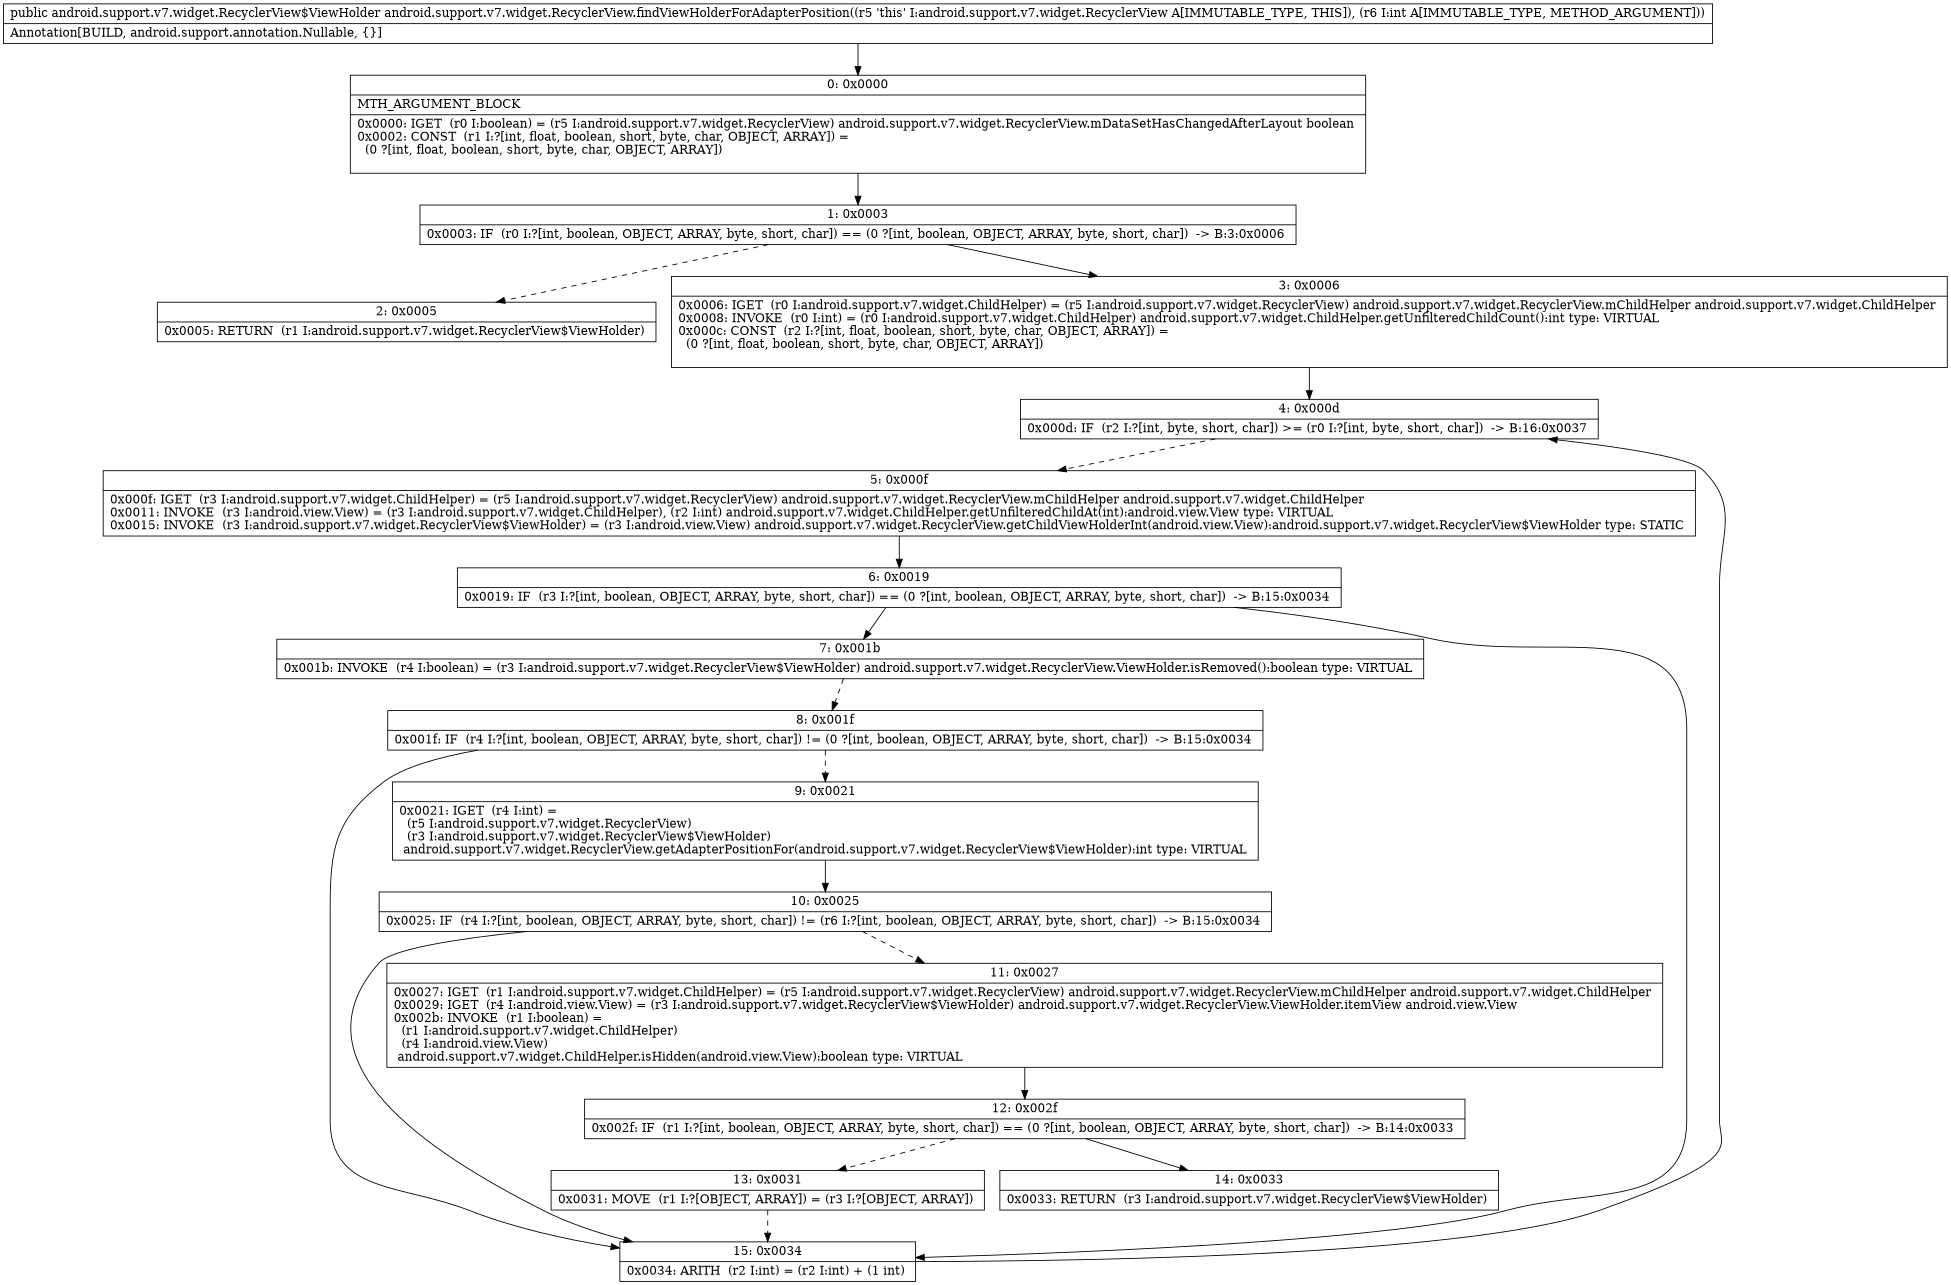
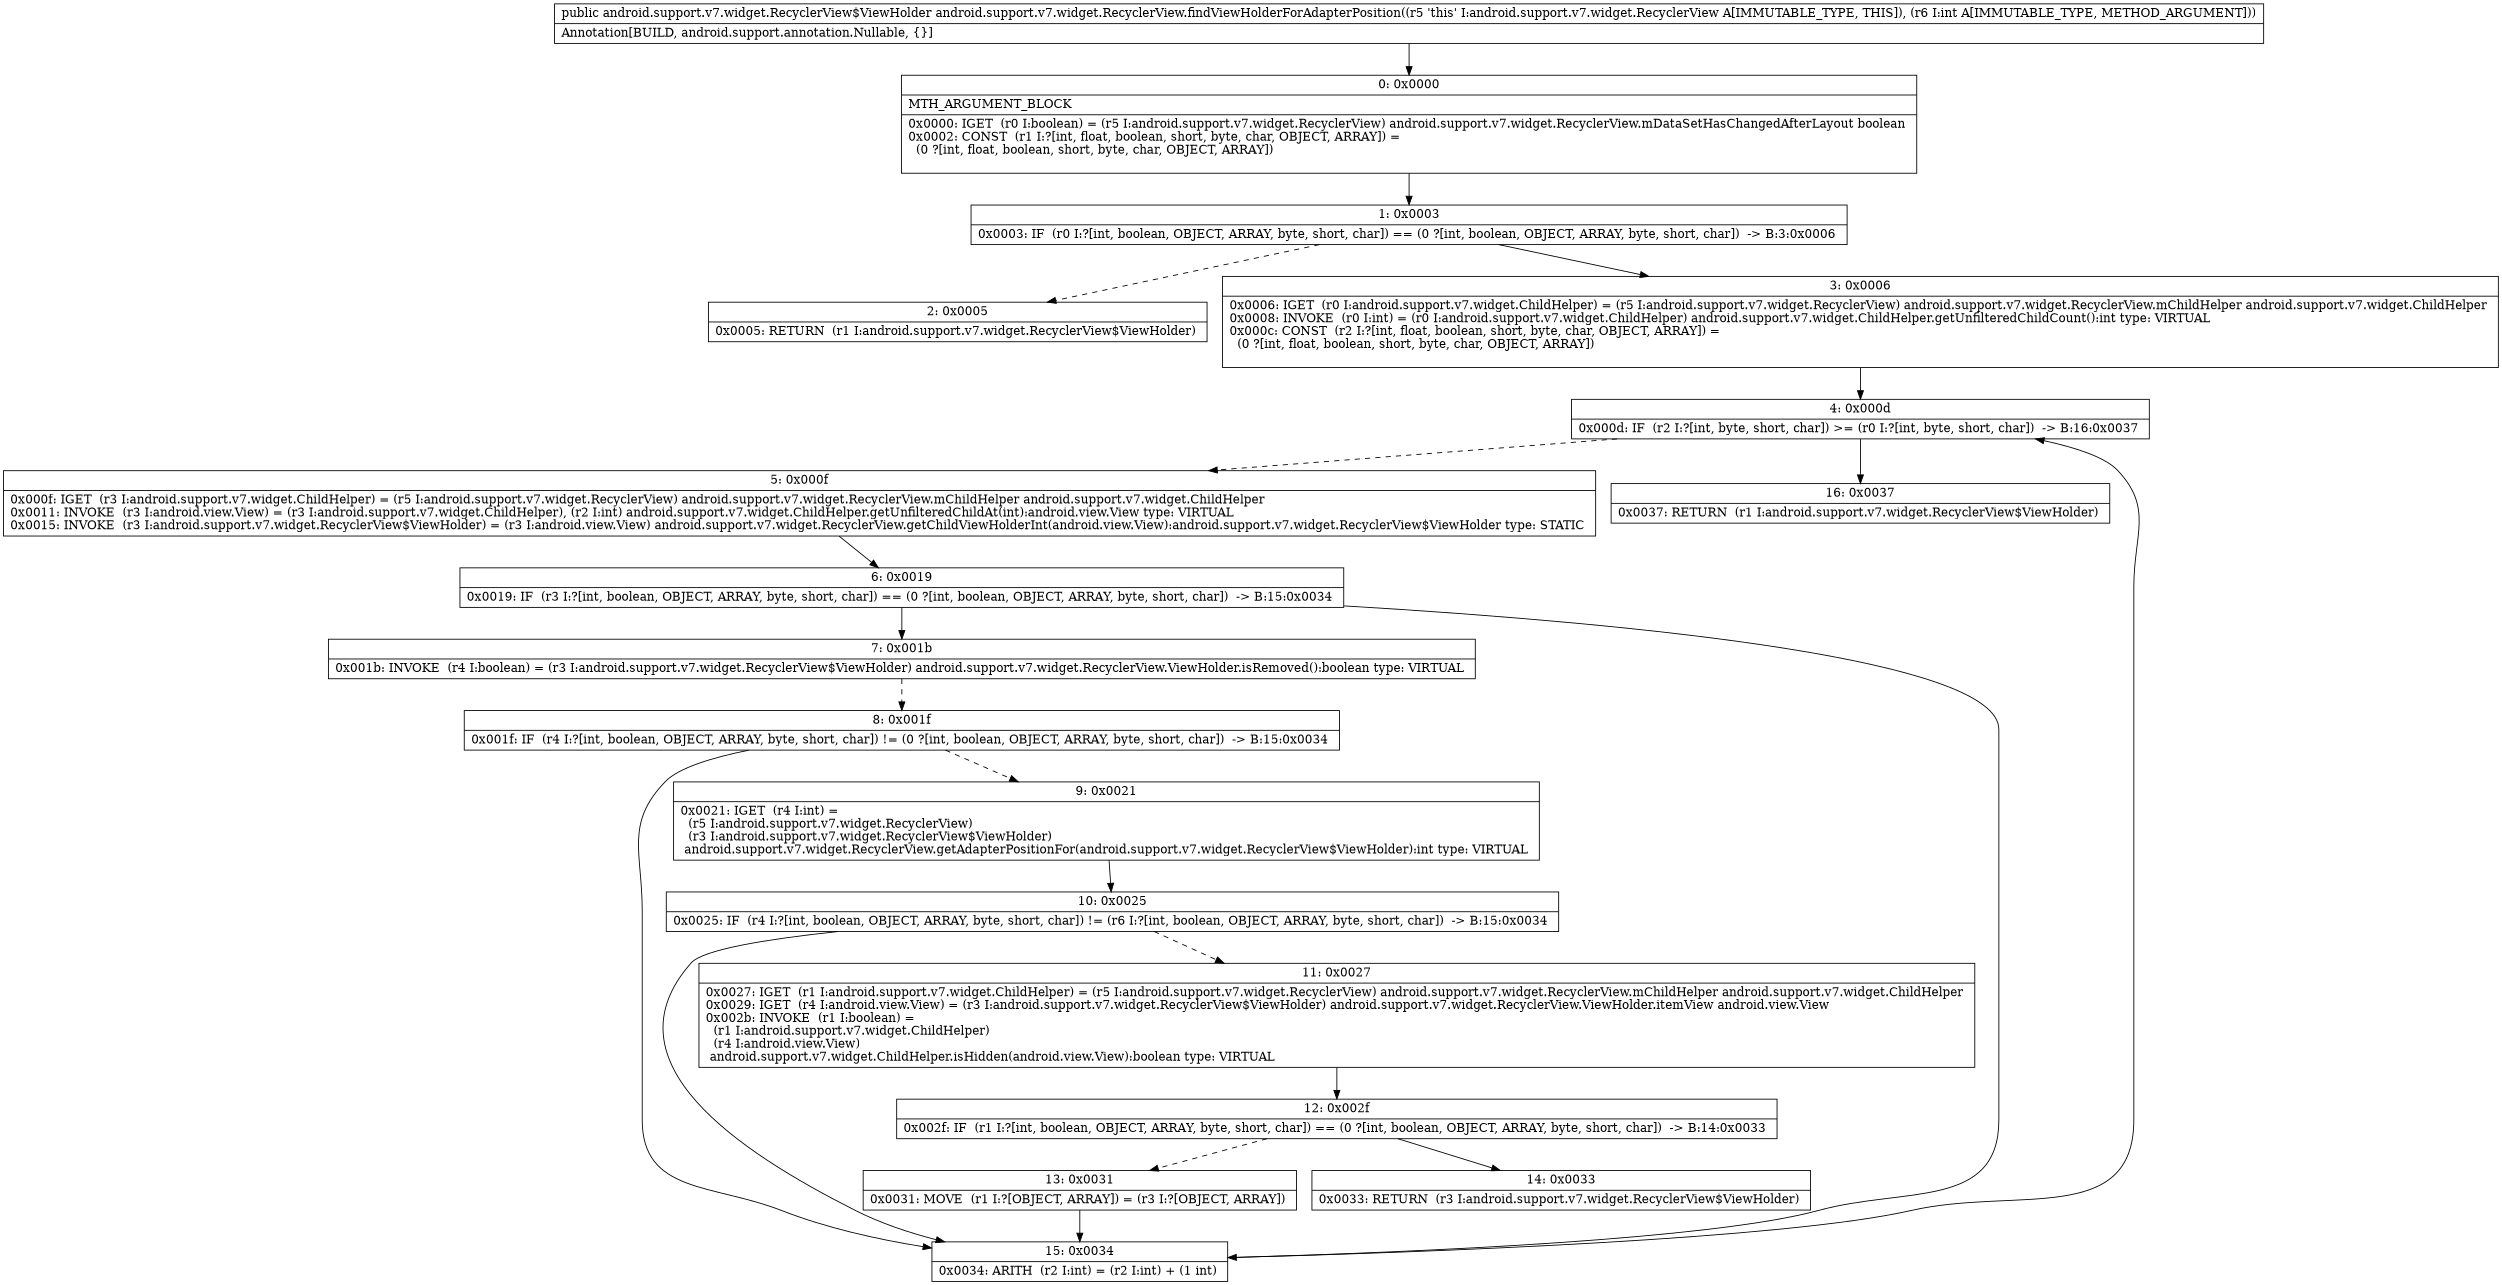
none -> (1860, 503)
(768, 1222) -> (1080, 1222)
